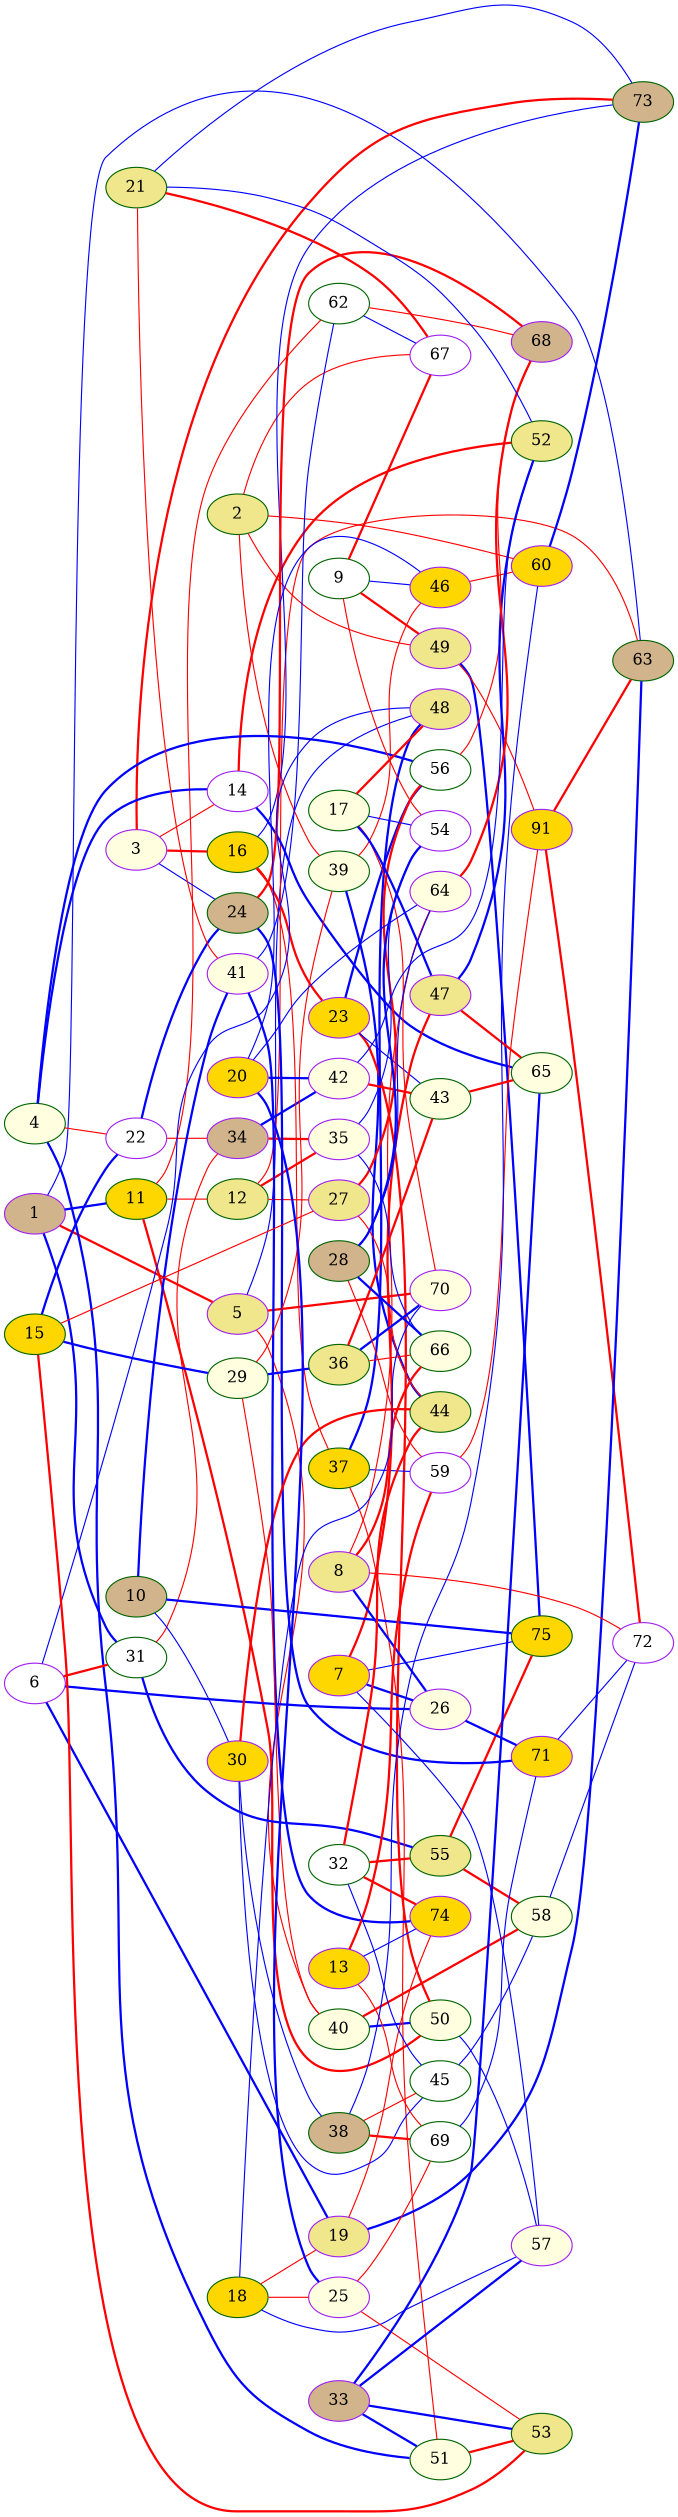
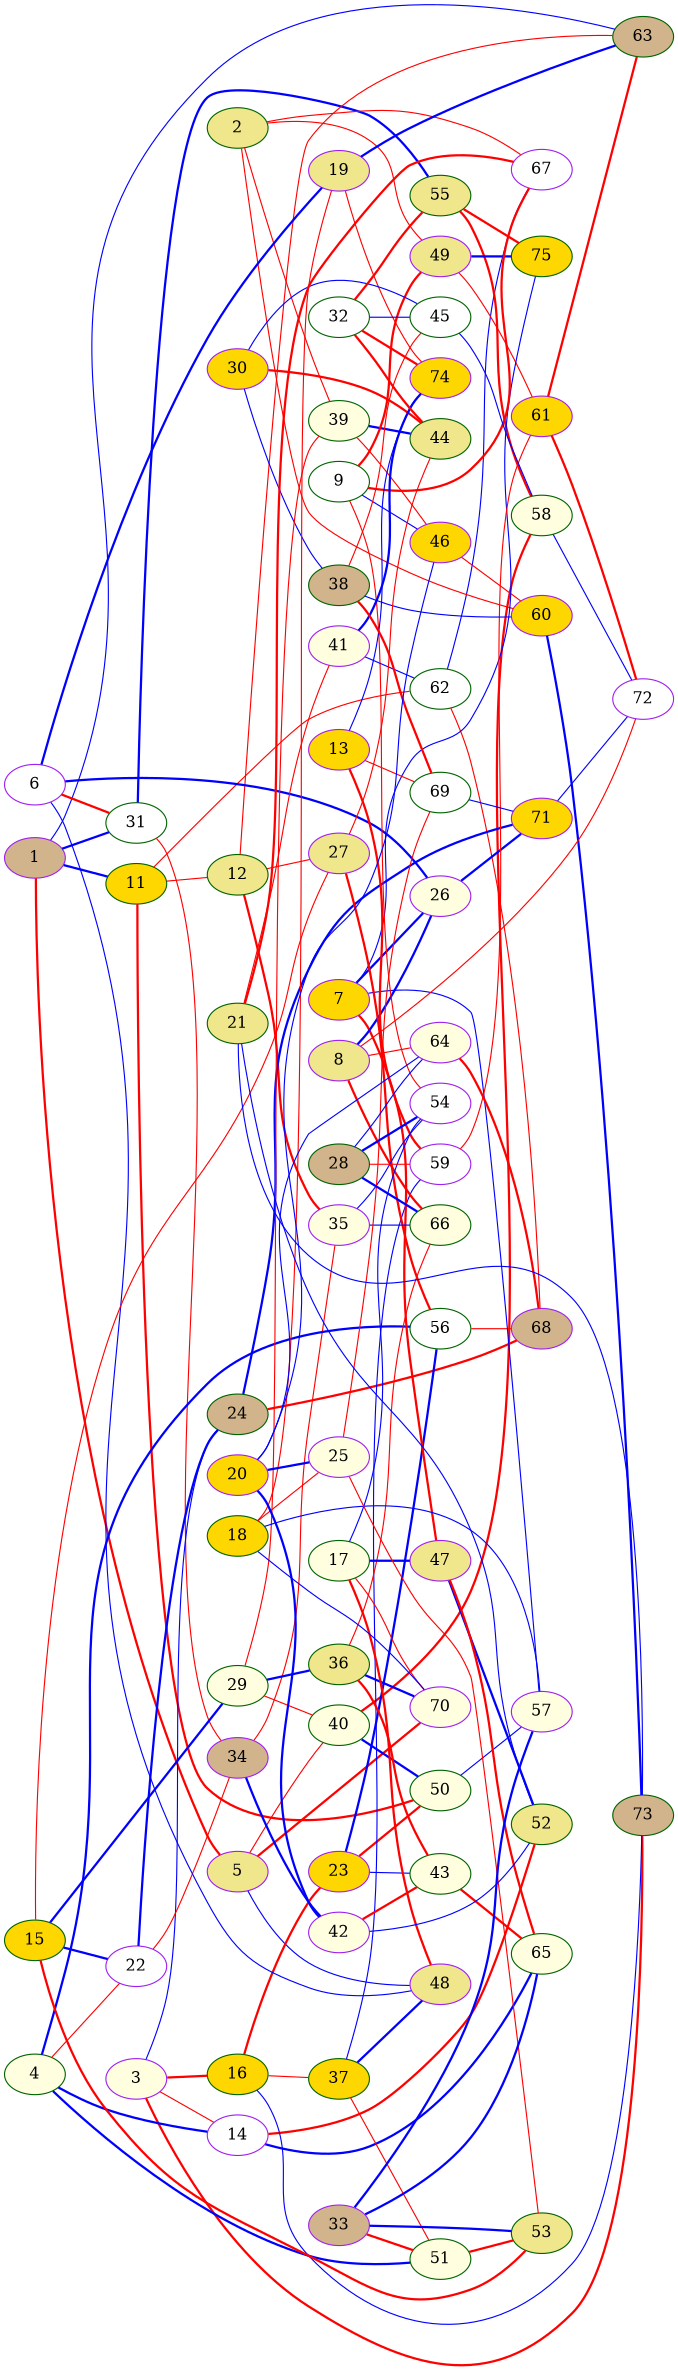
(542, 830) -> (542, 416)
(289, 1139) -> (302, 1496)
(136, 1597) -> none
(390, 2430) -> (390, 2242)
